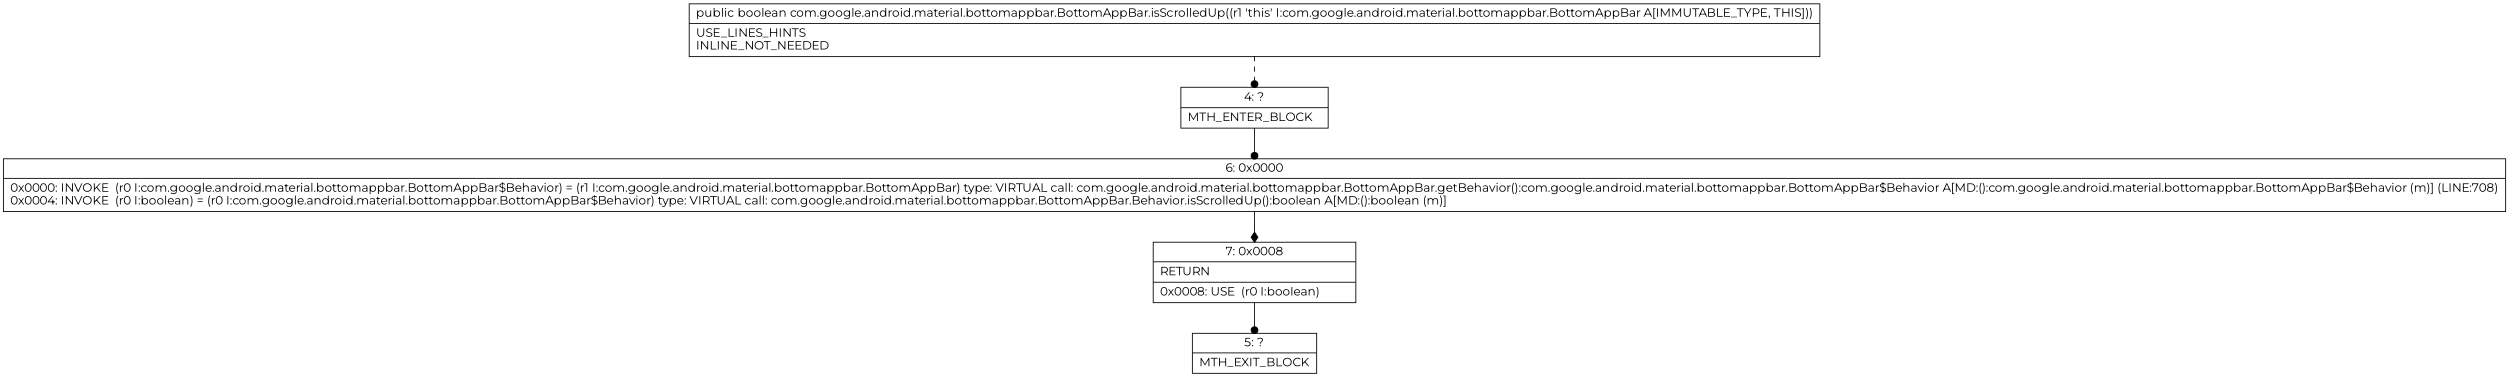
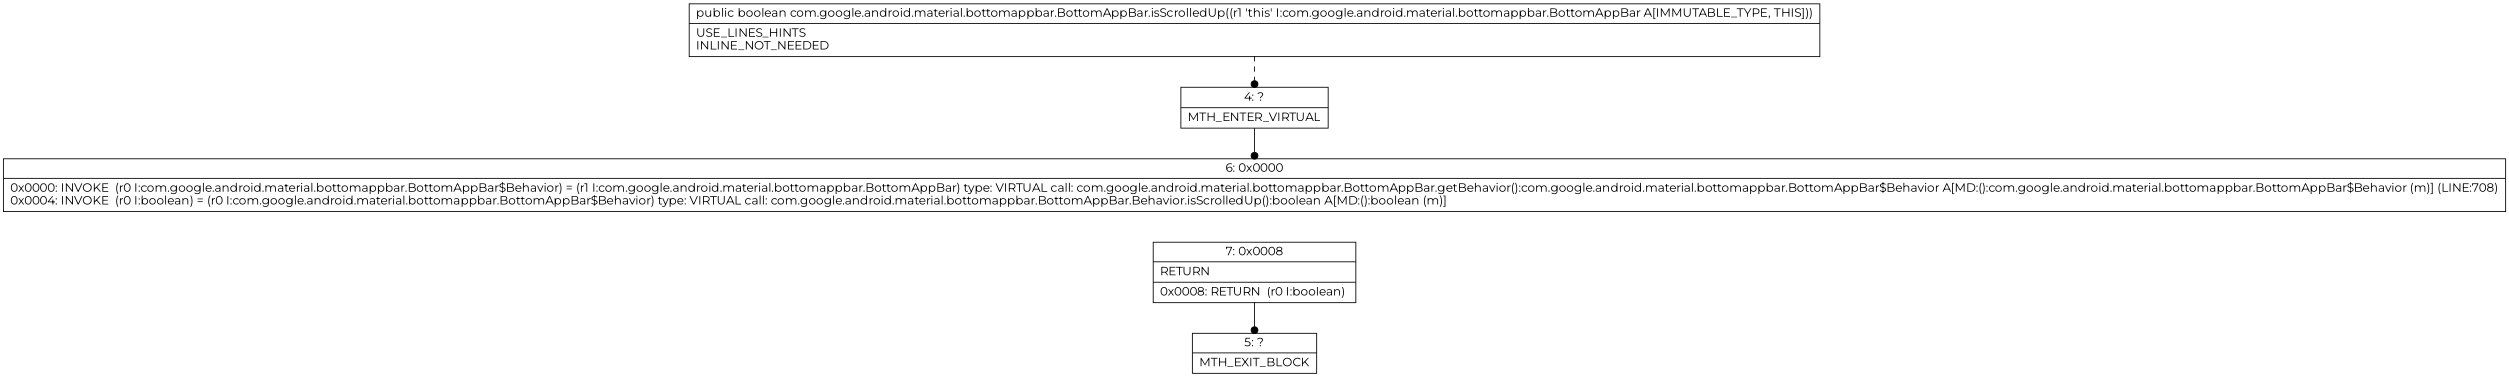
(1250, 117) -> (1255, 117)
(1255, 222) -> none
(1242, 292) -> (1255, 292)
